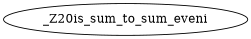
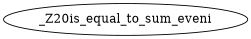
(126, 19) -> (126, 19)
